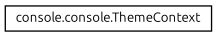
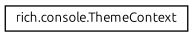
(108, 19) -> (97, 19)
